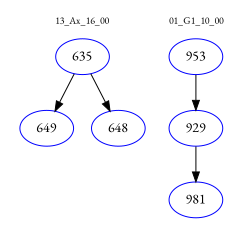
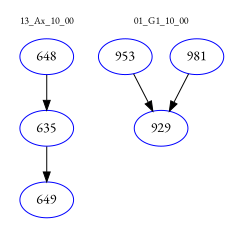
(83, 21) -> (47, 21)
(98, 88) -> (47, 88)
(196, 159) -> (181, 88)
